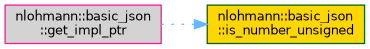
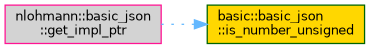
(286, 24) -> (286, 24)
